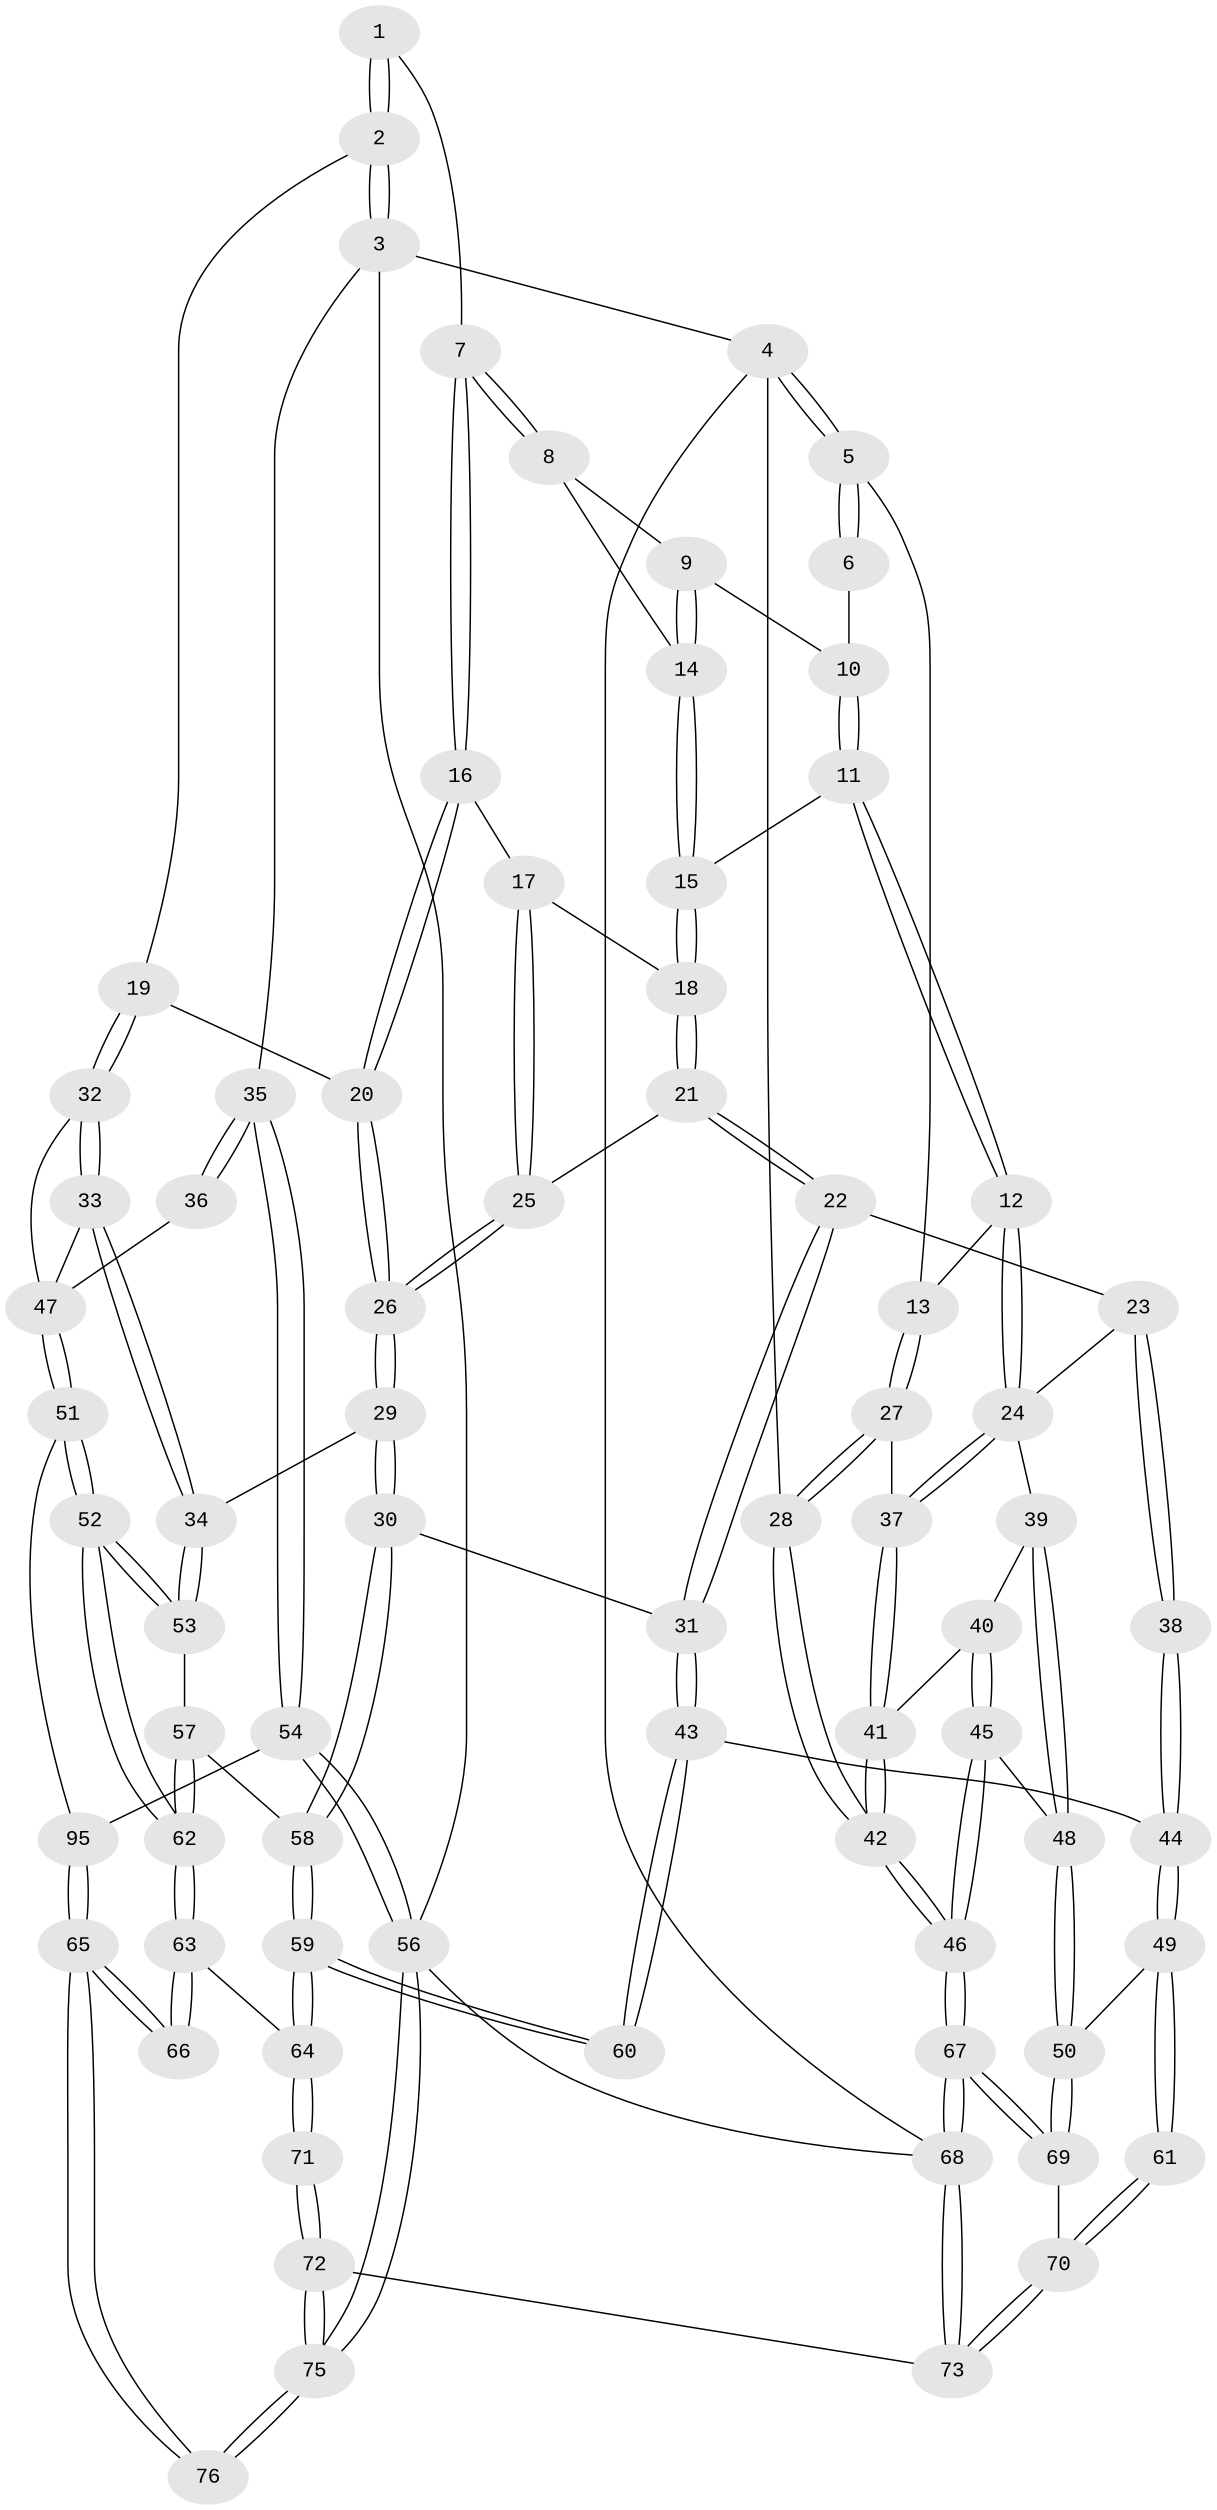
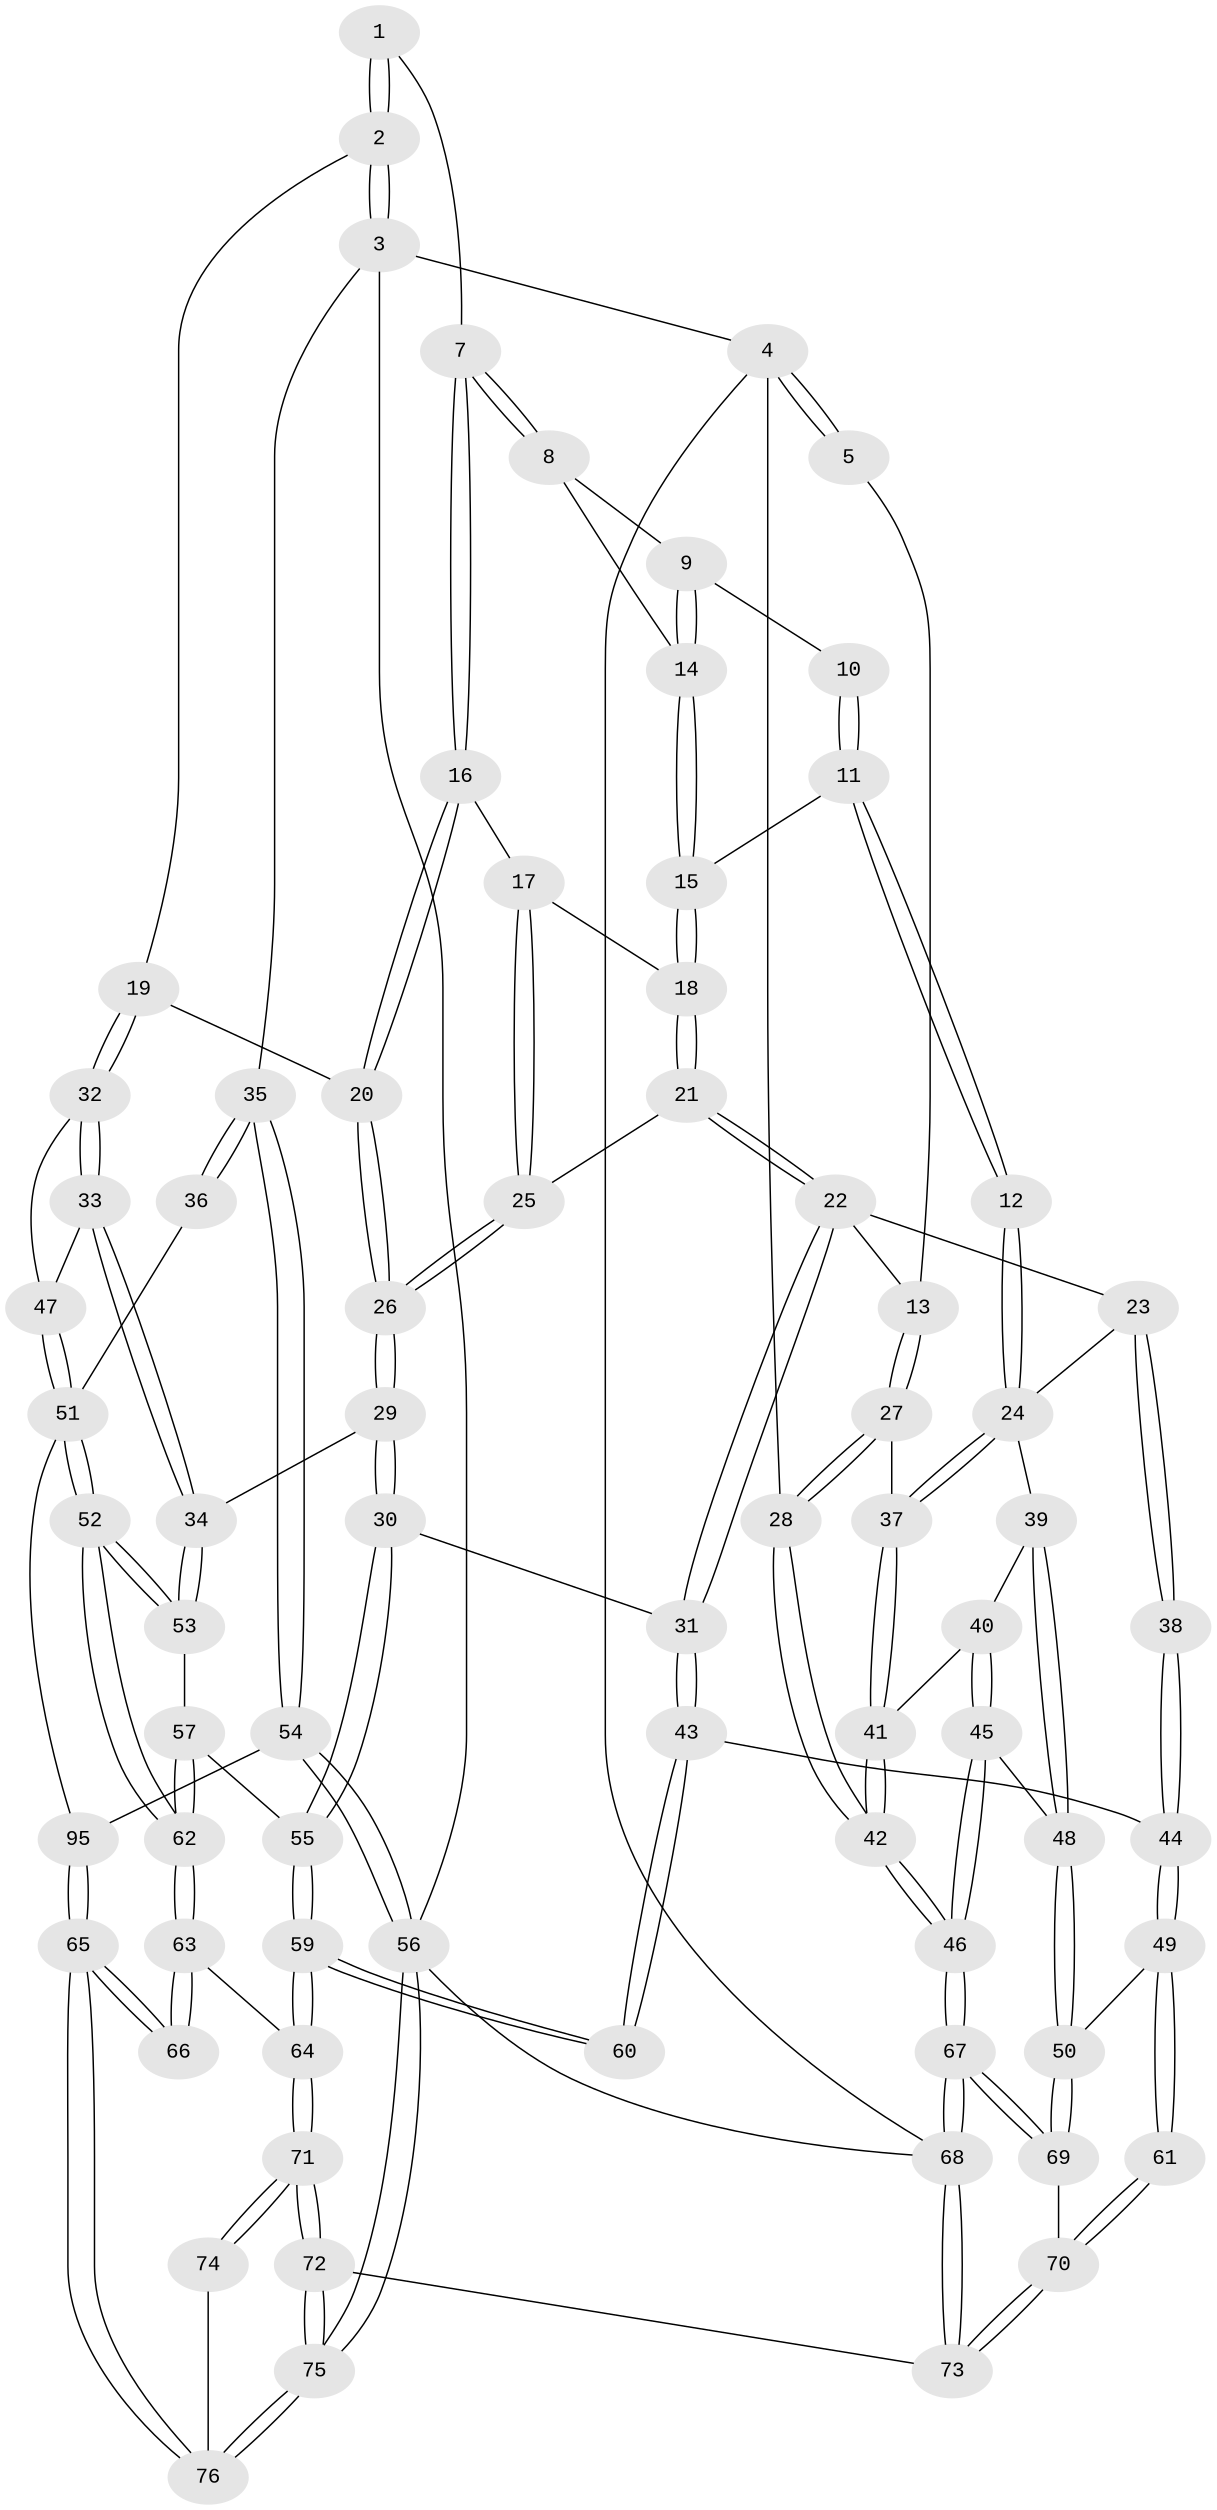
(849, 564) -> none
(126, 1252) -> (142, 1292)
(963, 1256) -> (877, 1255)
(303, 1840) -> (303, 1840)
none -> (208, 2265)
